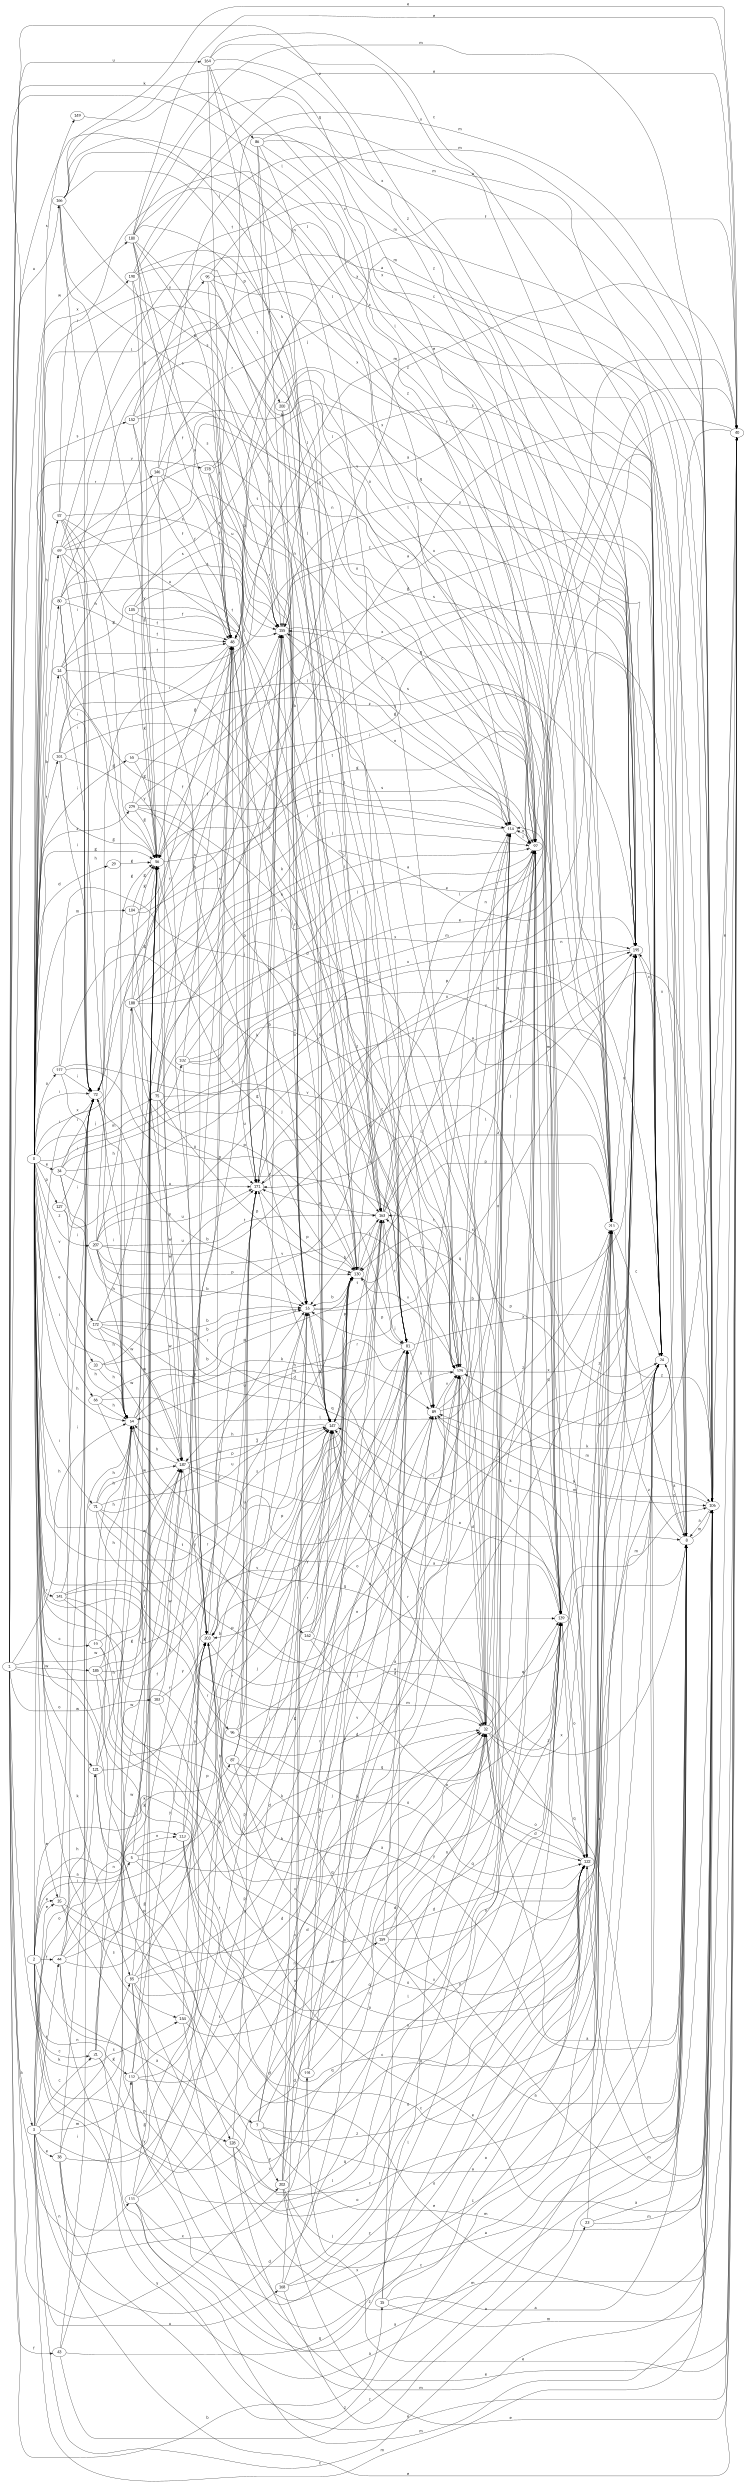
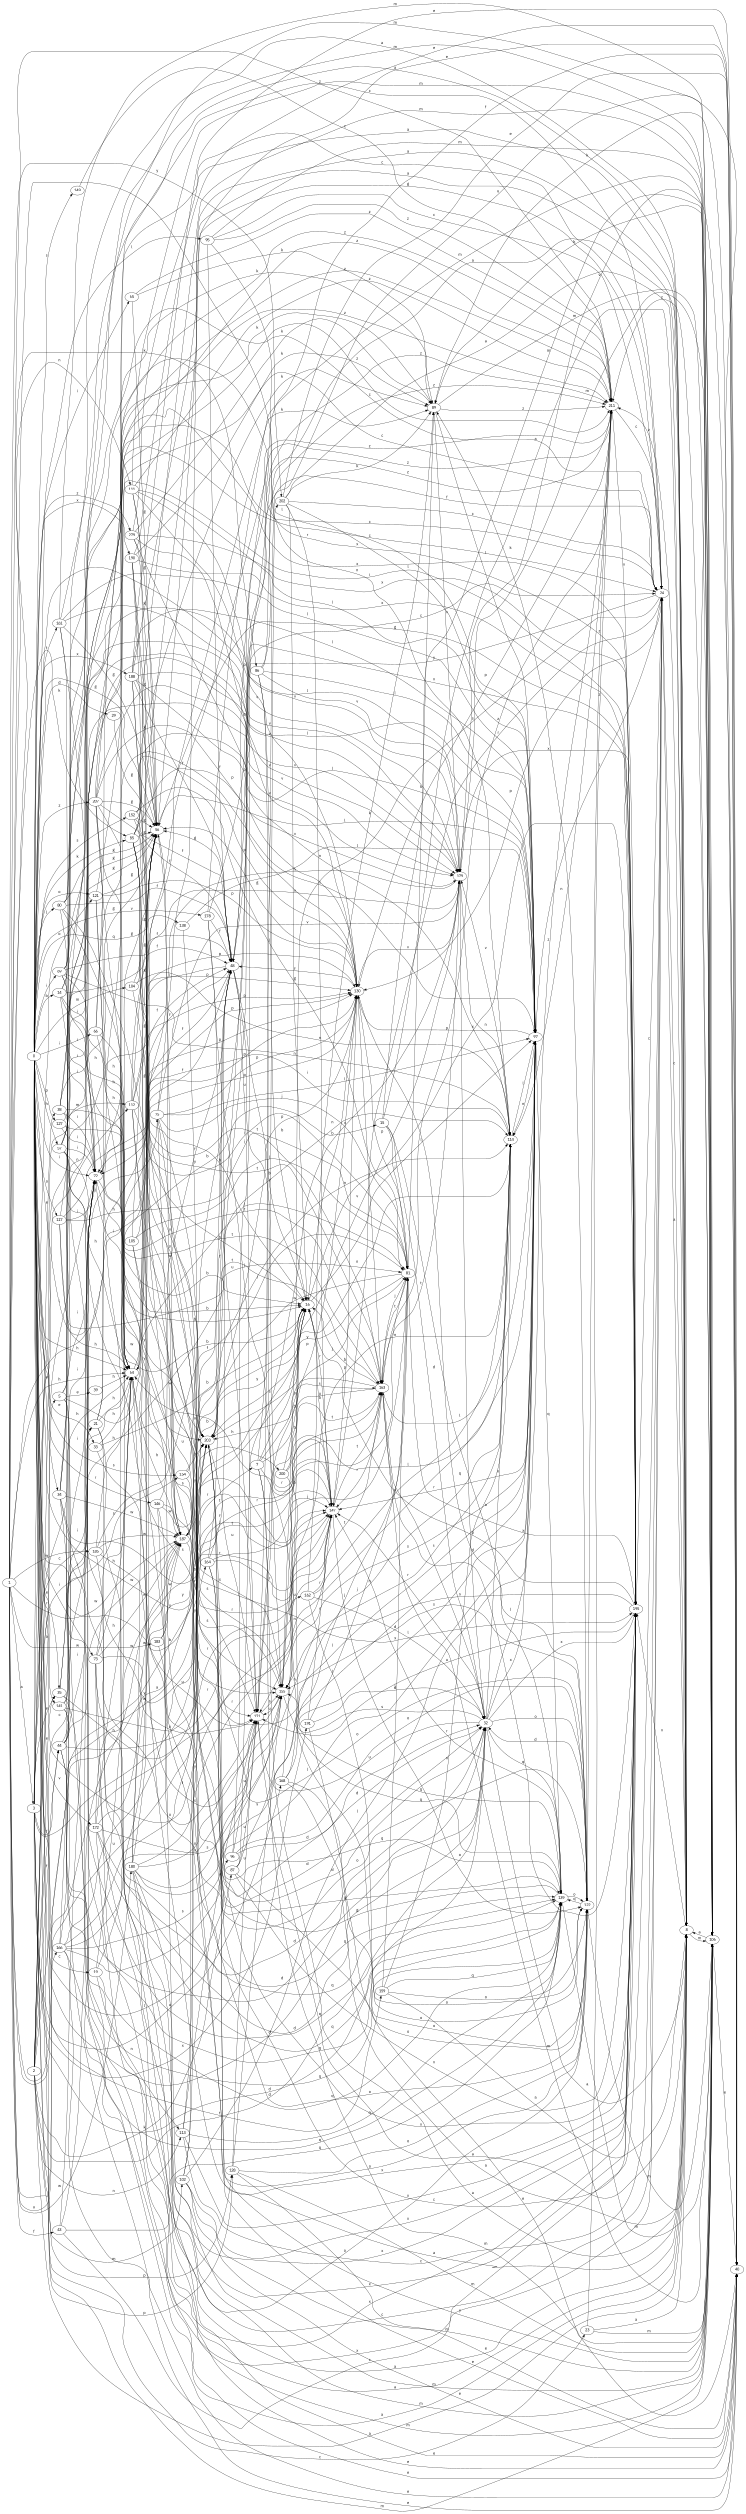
(236, 541) -> none
none -> (183, 926)
none -> (96, 1390)
(96, 1507) -> (96, 1659)
